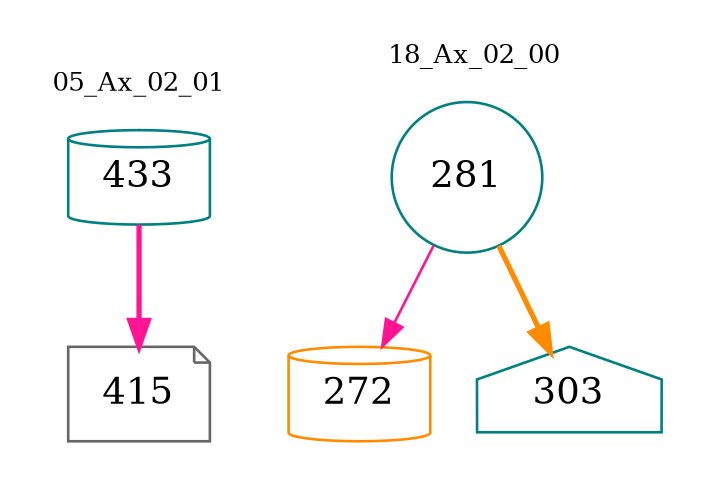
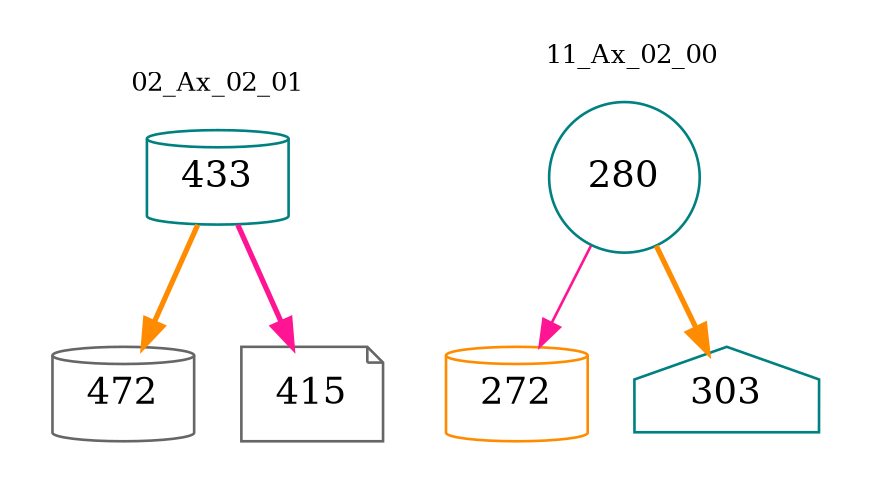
(475, 56) -> (632, 56)
(139, 84) -> (218, 84)
(467, 177) -> (624, 177)
none -> (123, 394)
